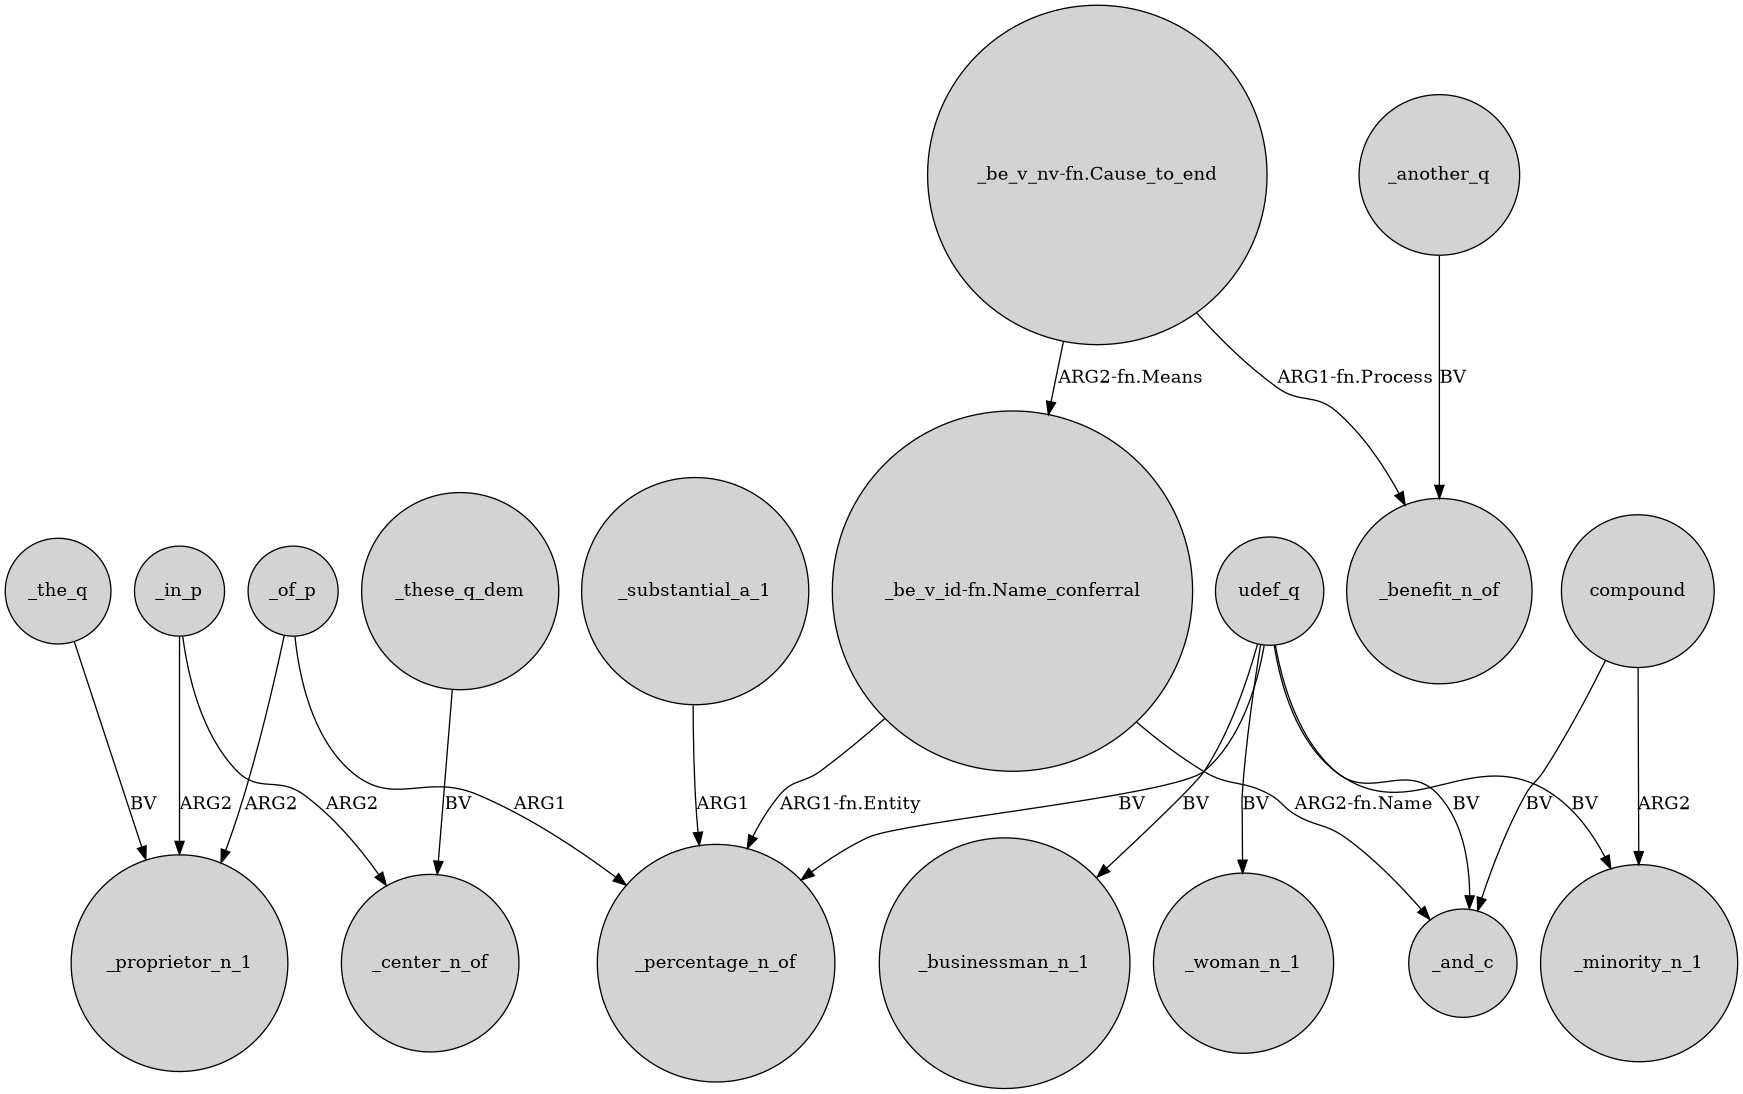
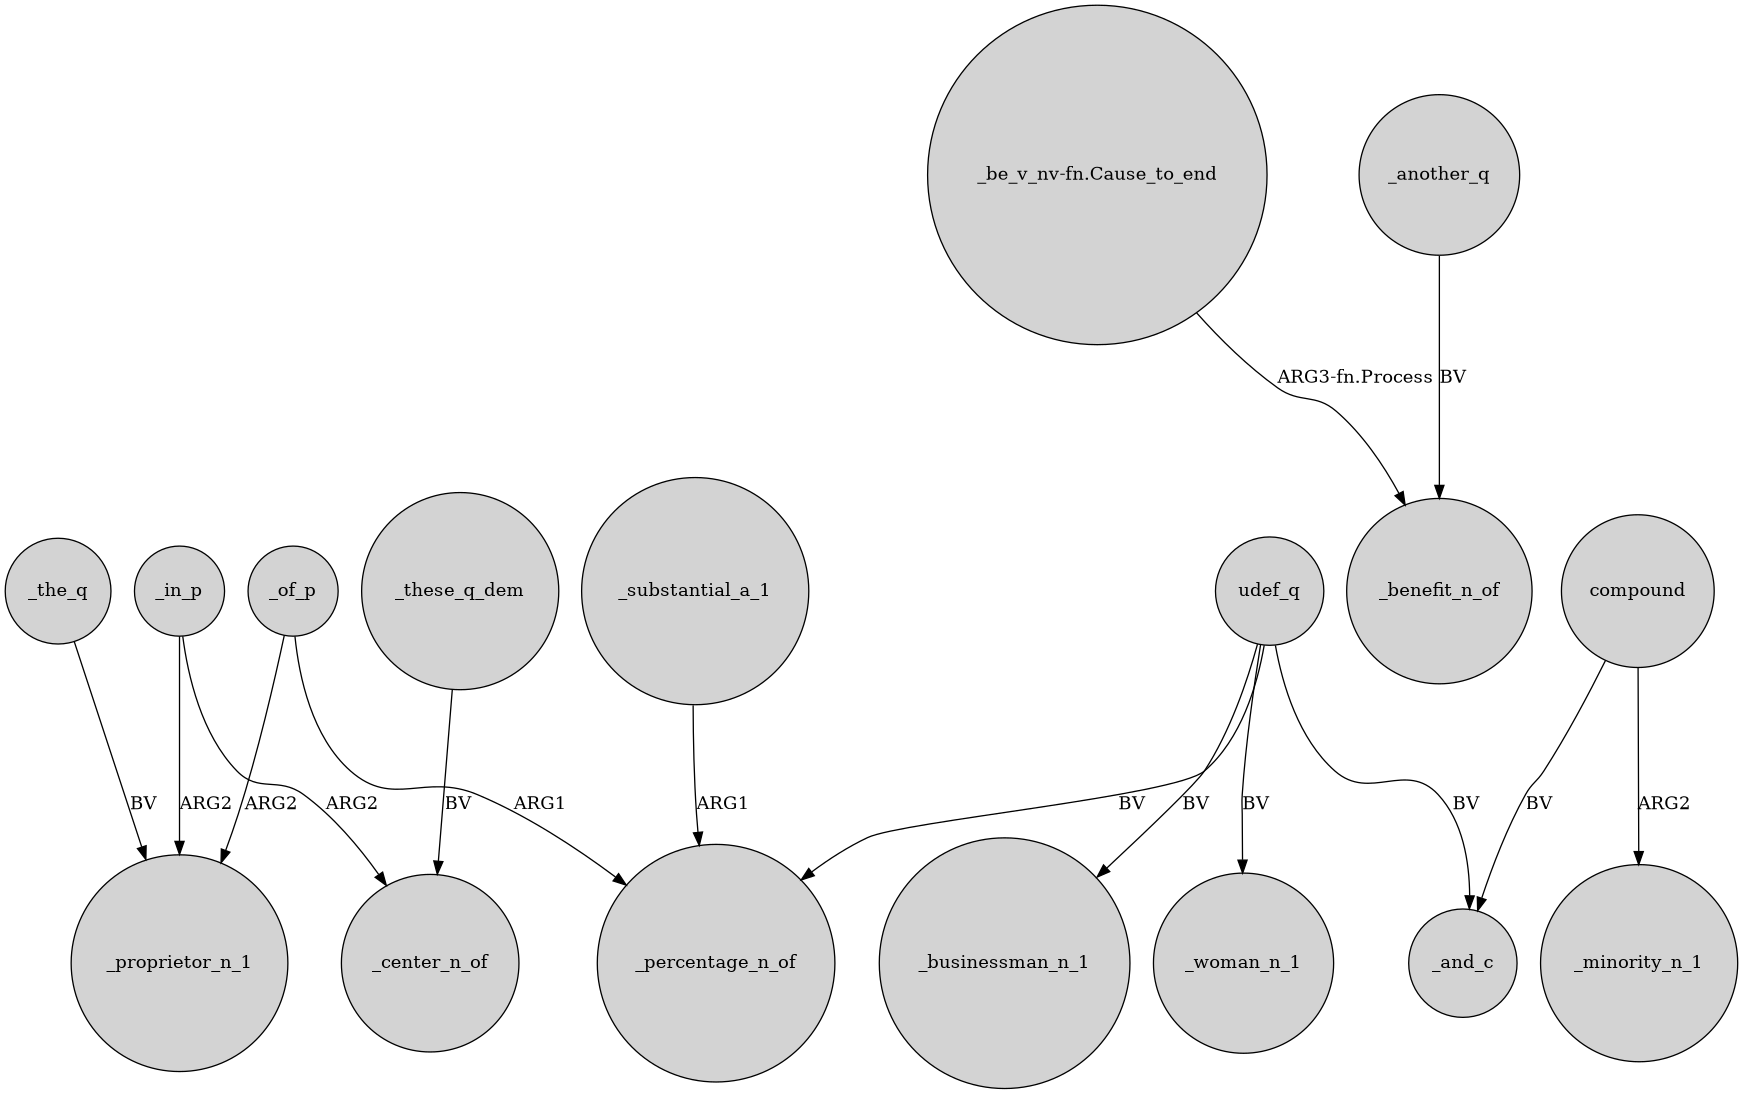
(1356, 378) -> (1356, 378)
(1012, 591) -> none
(1414, 791) -> none
